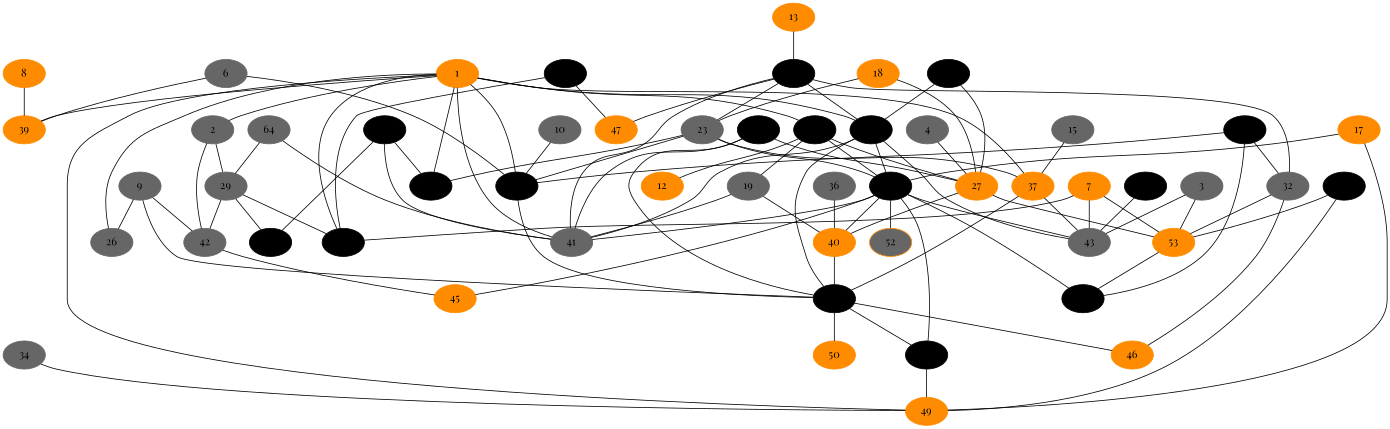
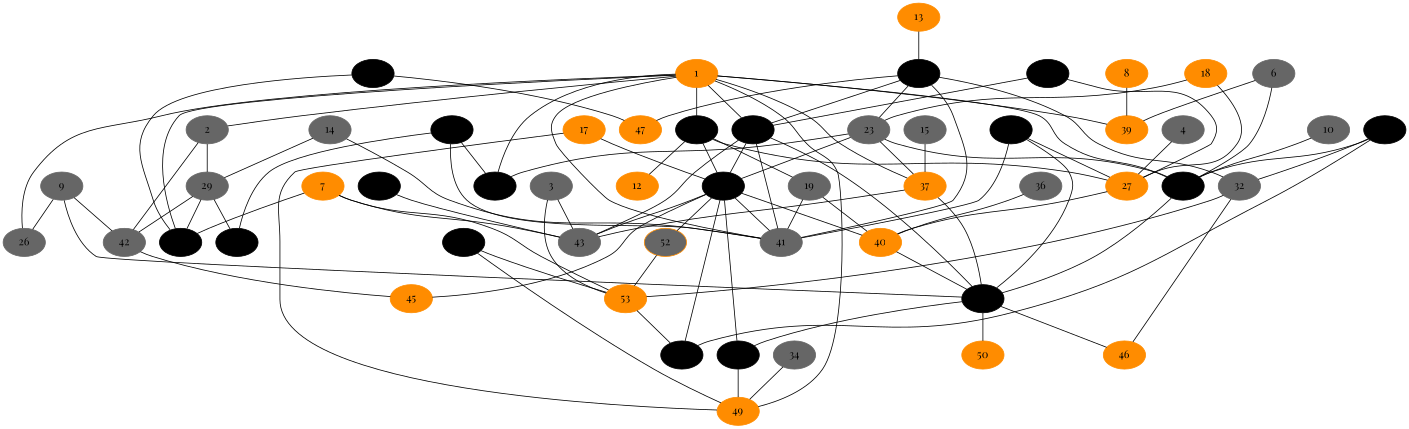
(269, 130) -> (330, 130)
(1073, 217) -> (645, 271)
